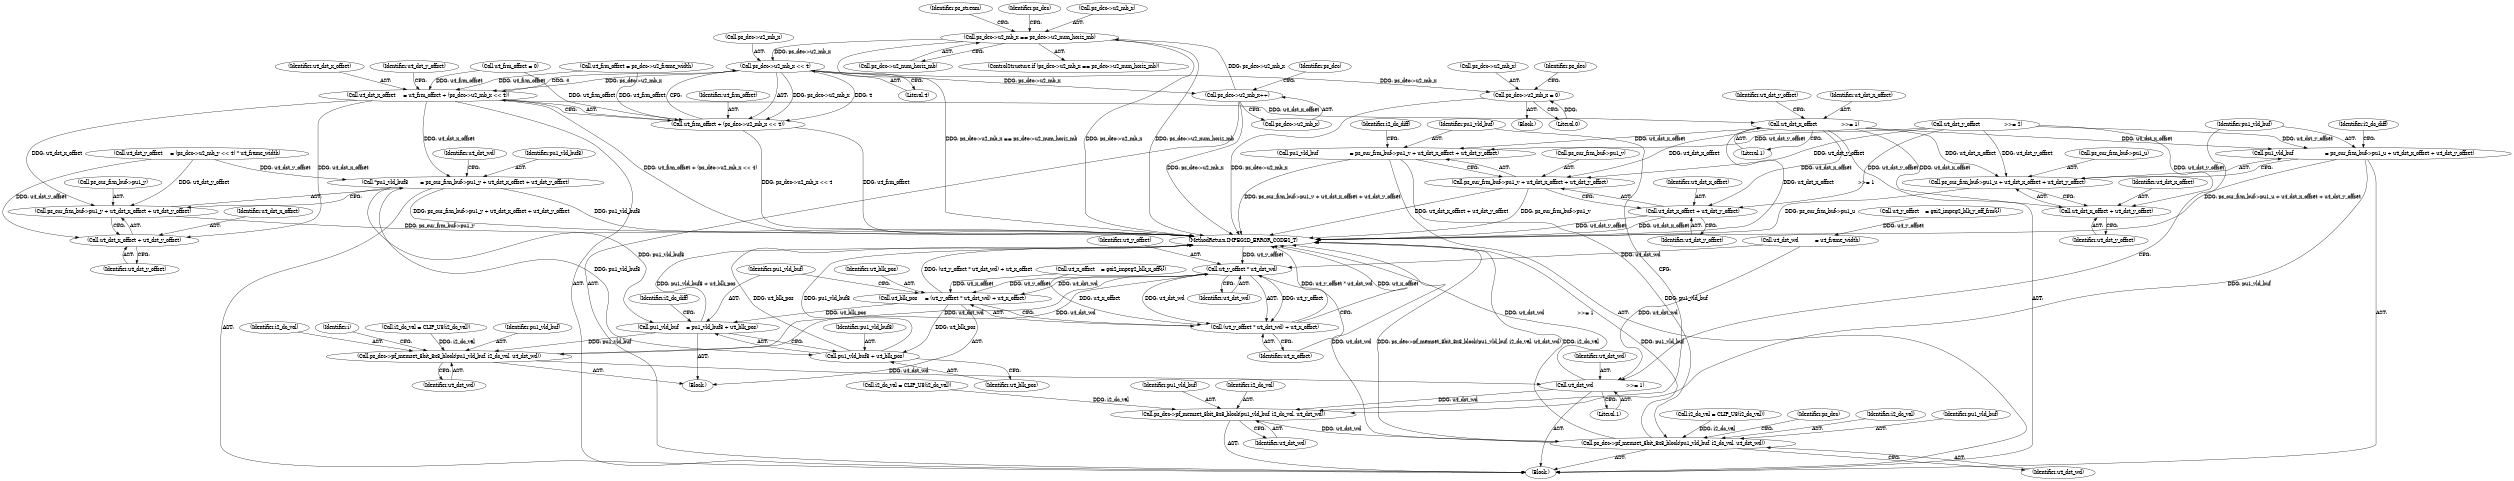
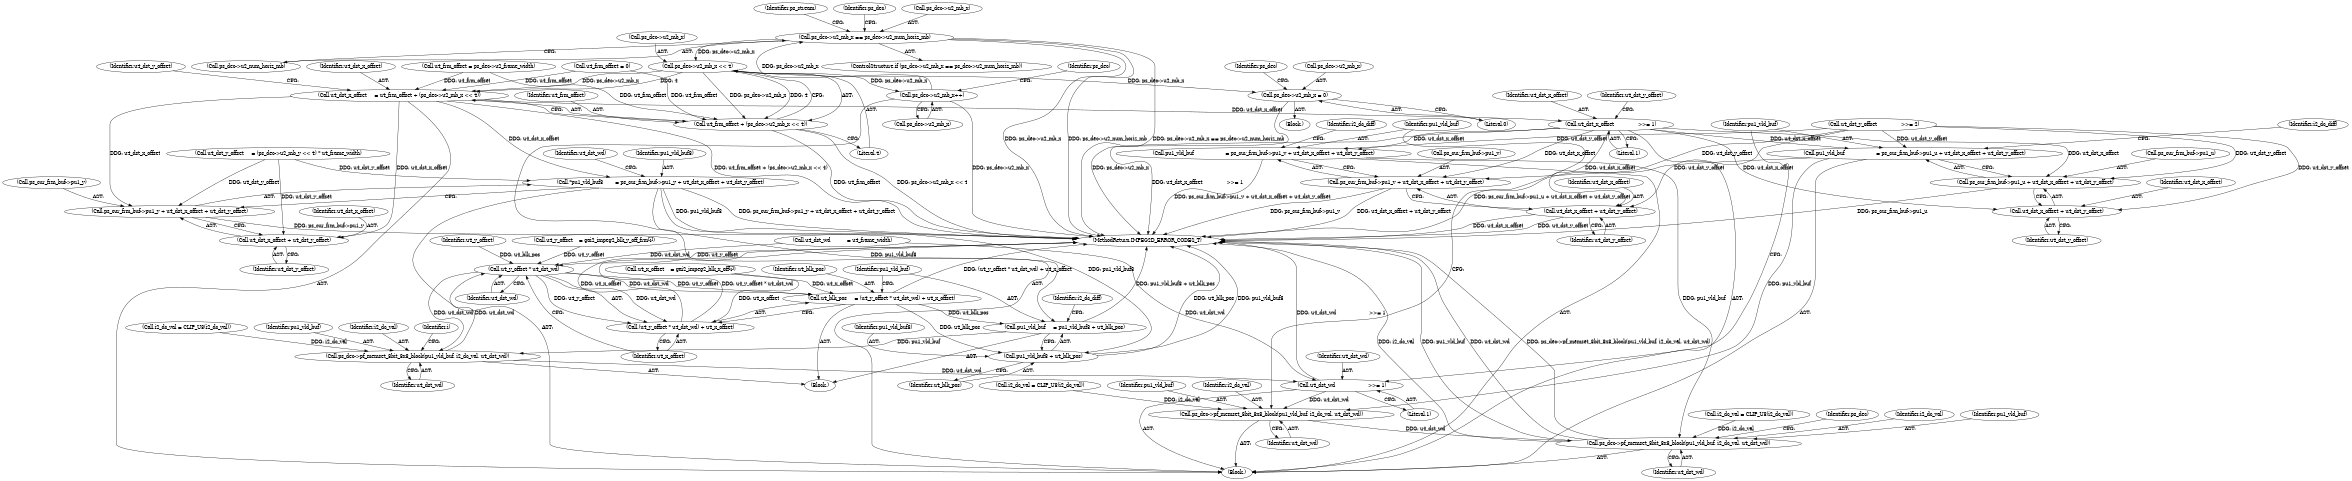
(864, 73) -> (829, 135)
(1572, 110) -> (1398, 110)
(1877, 226) -> (561, 255)
(1197, 255) -> (520, 255)
